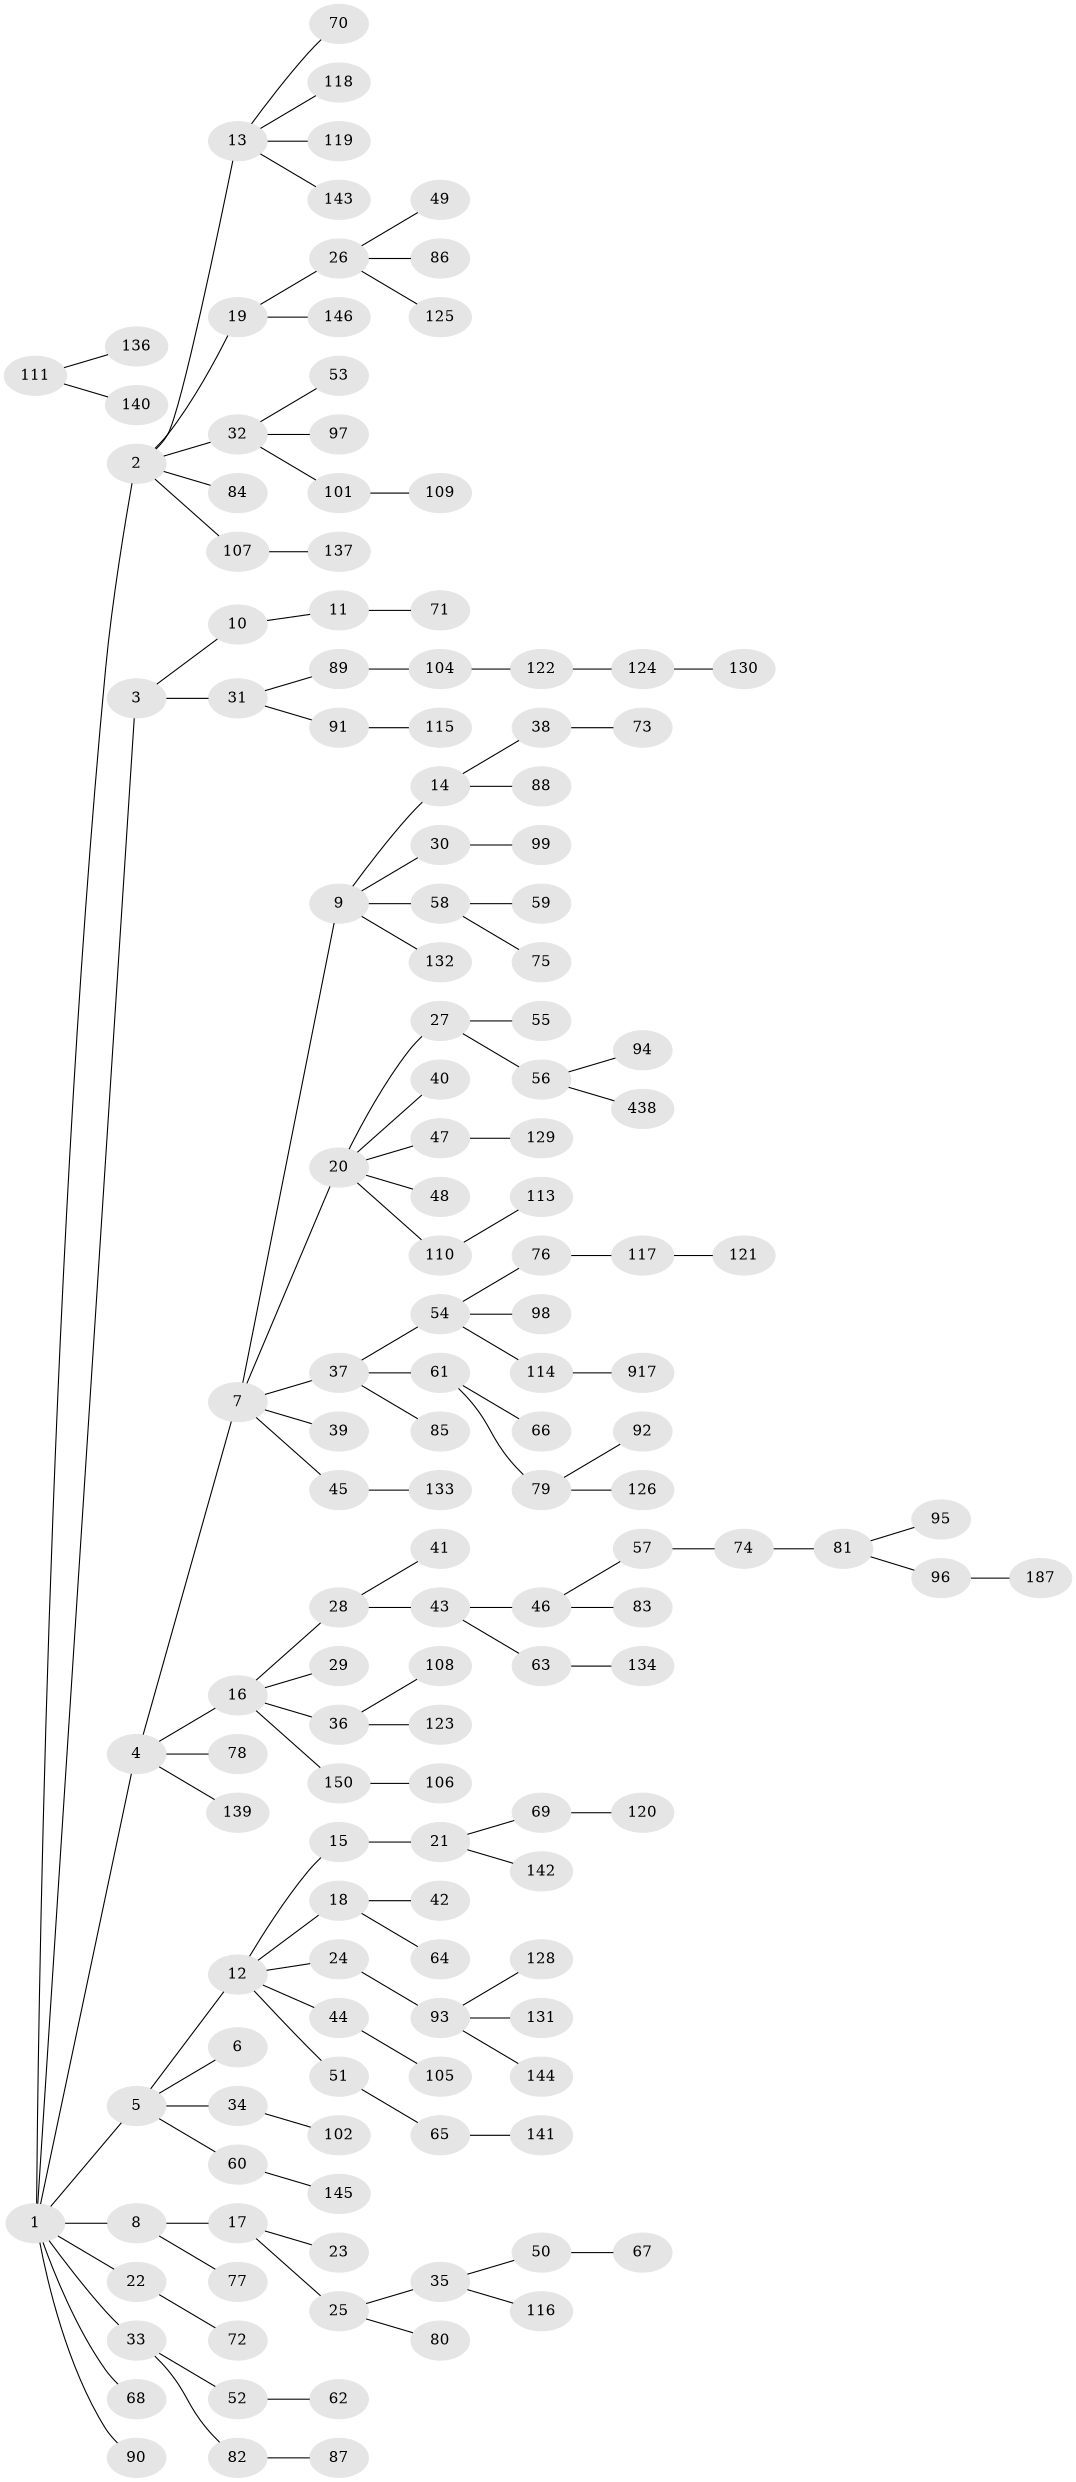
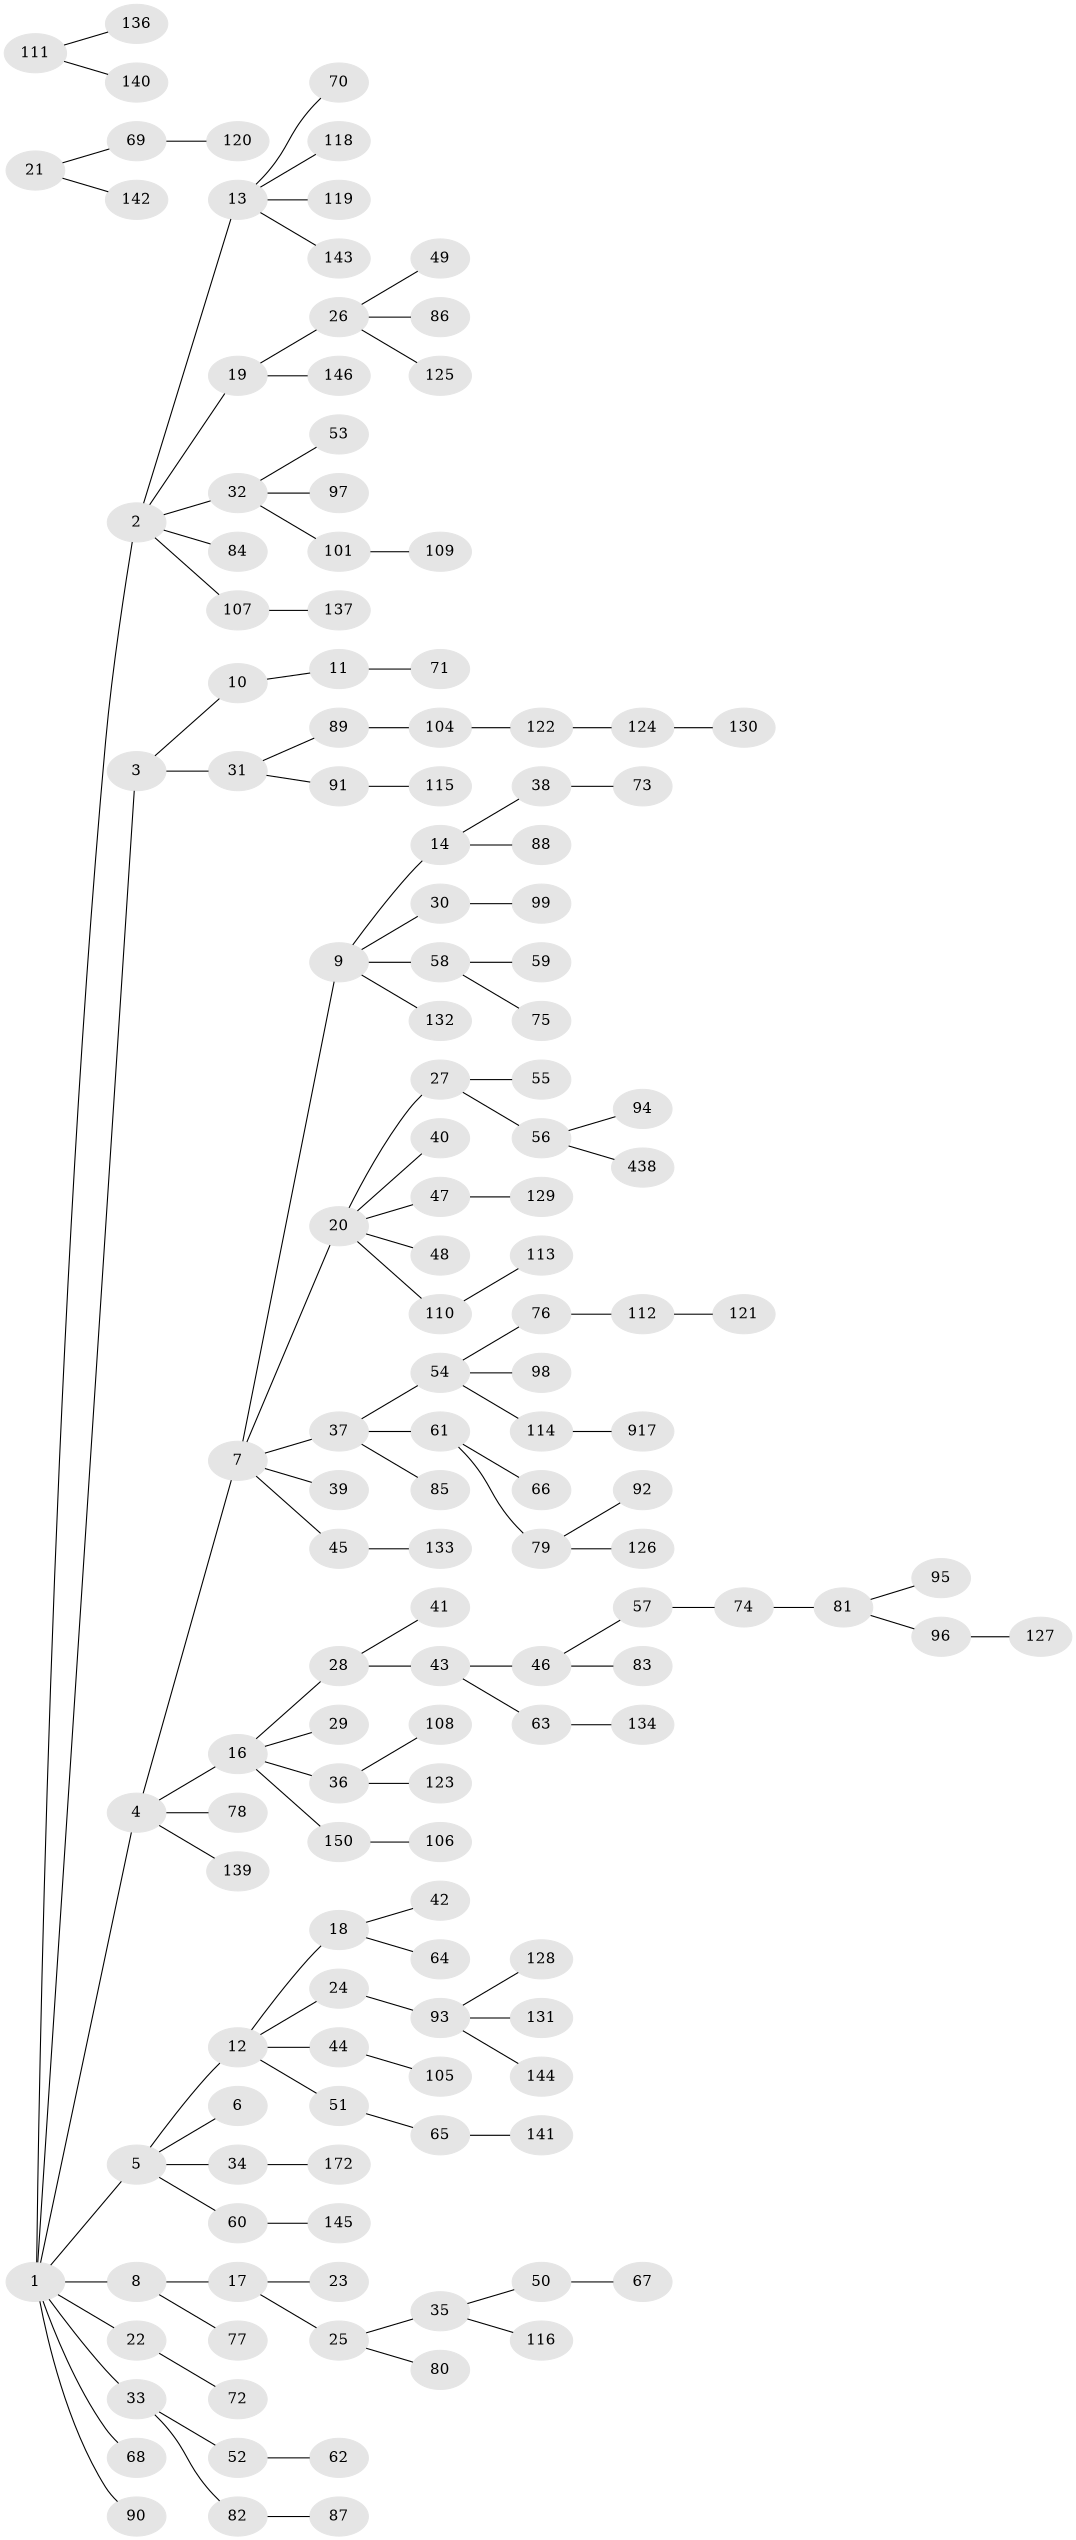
(643, 1256) -> (643, 1314)
(1041, 1578) -> (1041, 1637)
(339, 1842) -> none
(339, 2135) -> (339, 2165)
